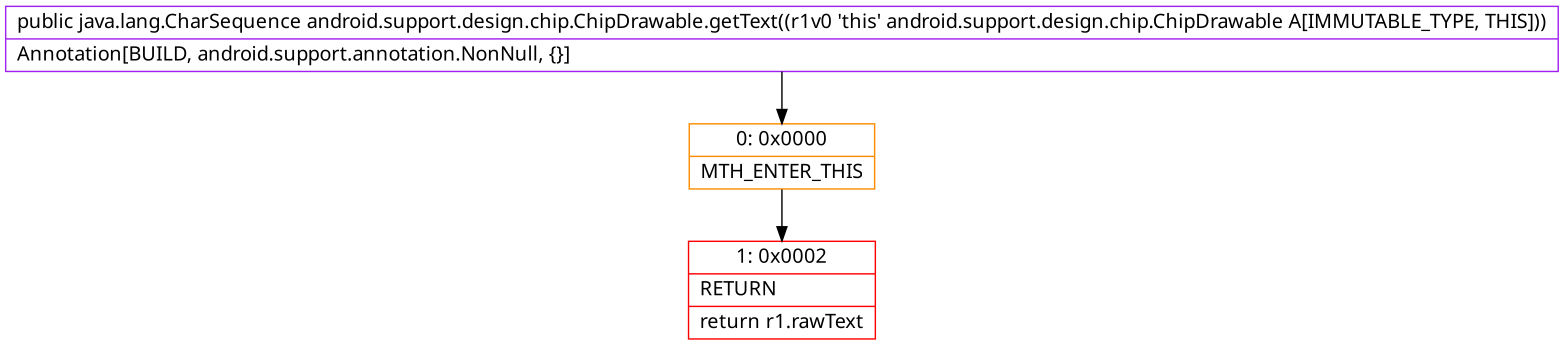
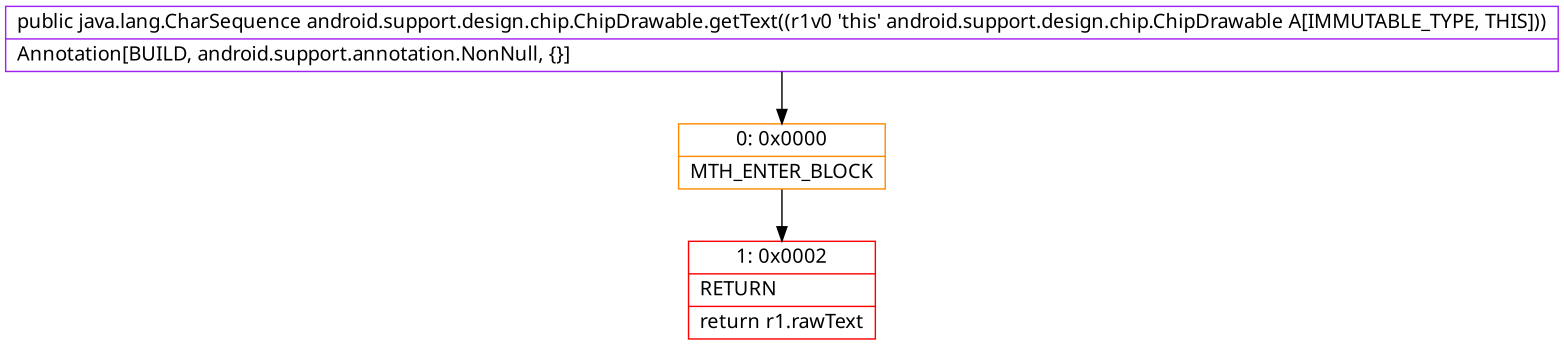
(782, 172) -> (782, 172)
